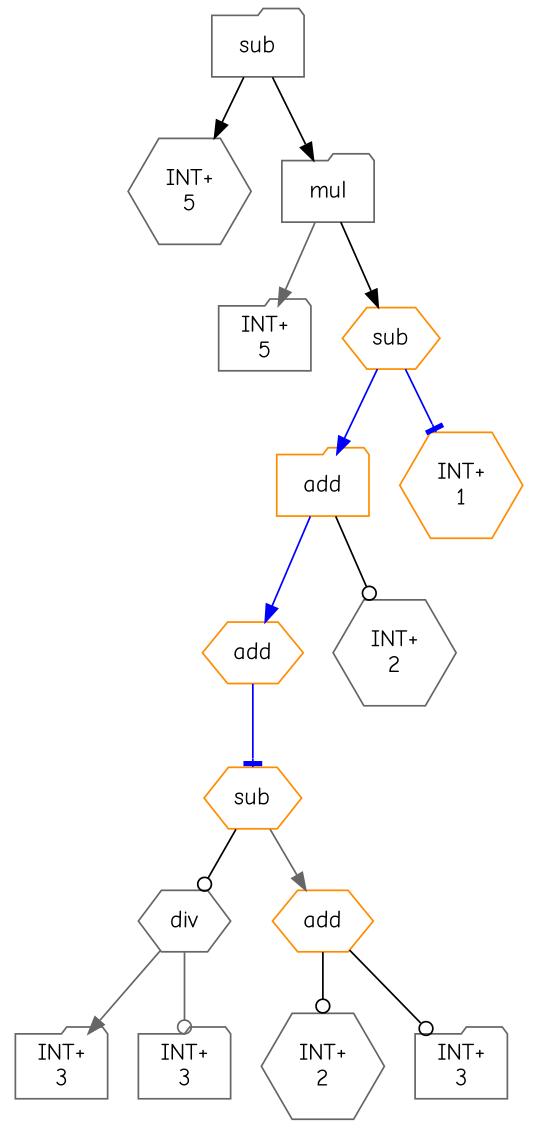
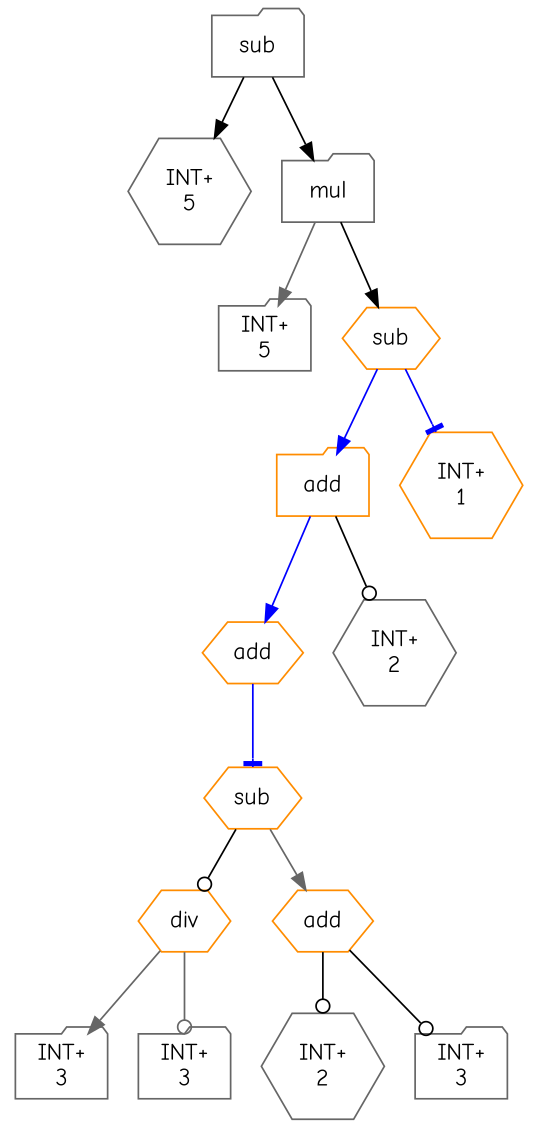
(184, 921) -> (184, 921)
